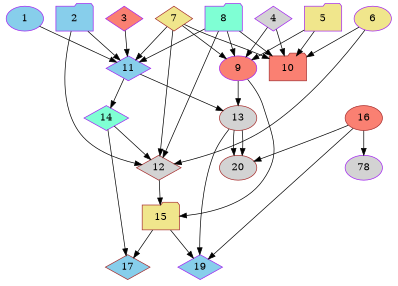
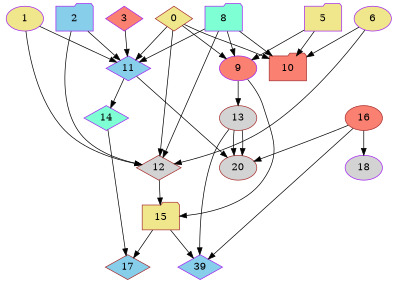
(25, 19) -> (25, 19)
(174, 19) -> (174, 19)
(273, 19) -> none
(179, 91) -> (177, 113)
(130, 141) -> (55, 119)
(364, 168) -> (364, 168)
(200, 267) -> (200, 267)
